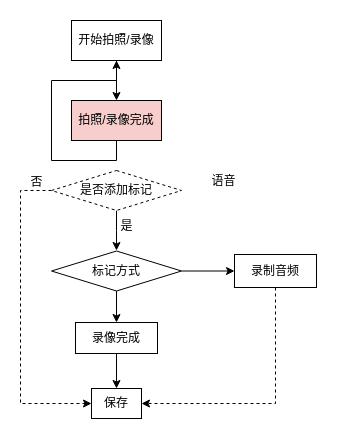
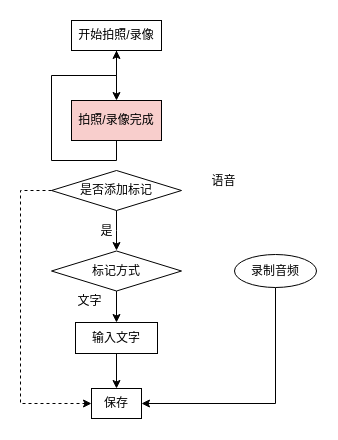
(117, 41) -> (117, 36)
(37, 183) -> none
(117, 191) -> (117, 191)
(127, 227) -> (107, 232)
(205, 271) -> none
(276, 271) -> (276, 271)
none -> (90, 302)
(117, 339) -> (117, 339)
(270, 404) -> (270, 404)
